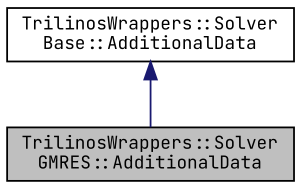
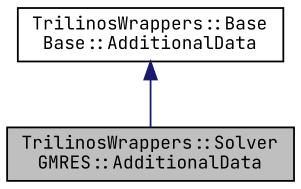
(151, 35) -> (151, 35)
